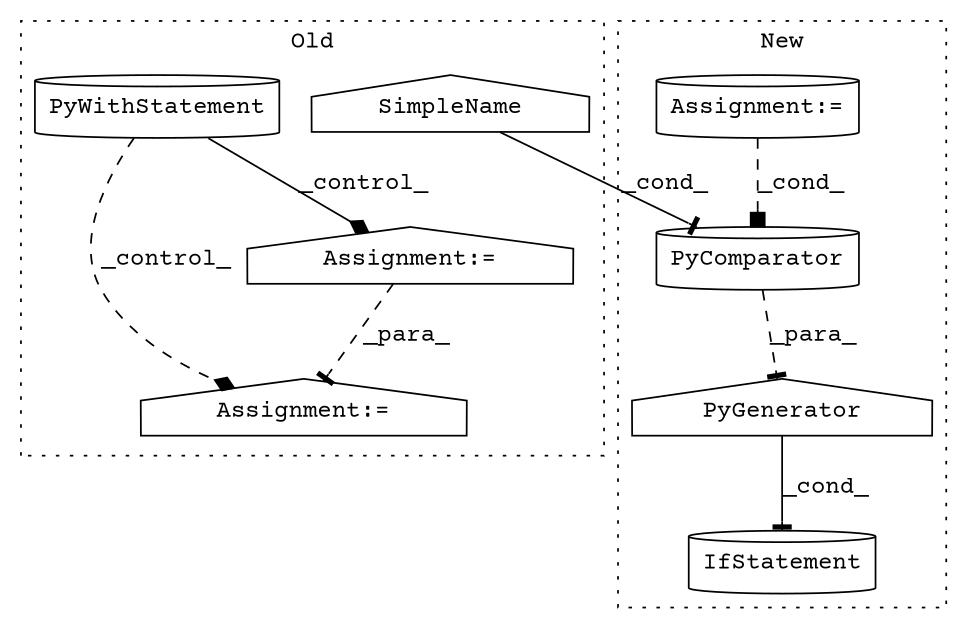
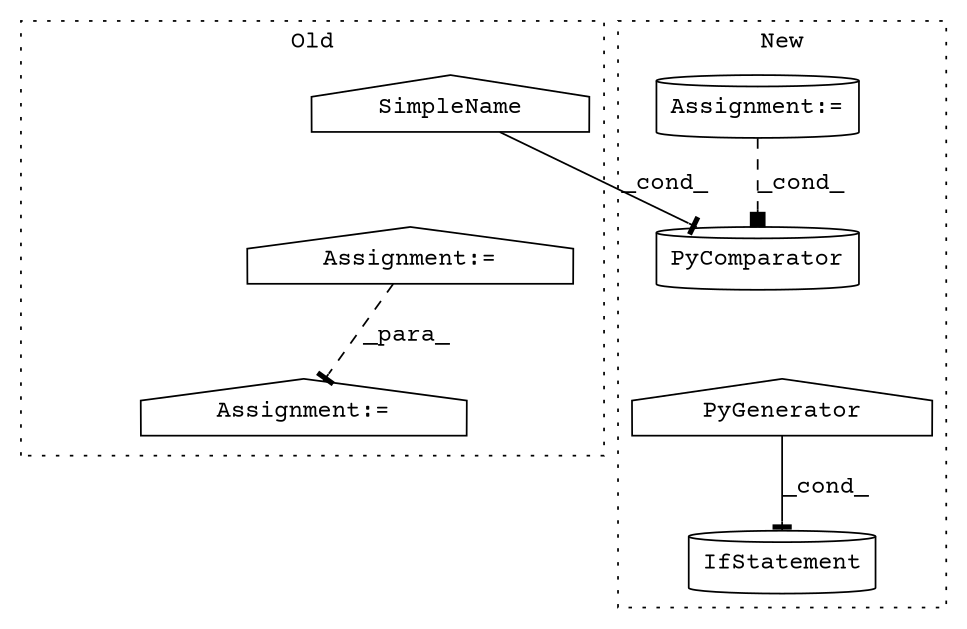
(157, 106) -> none
(769, 330) -> none
